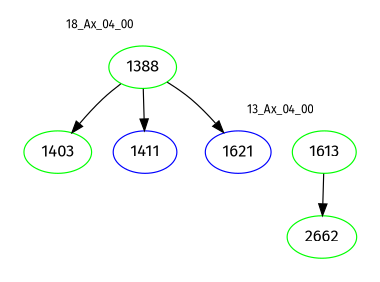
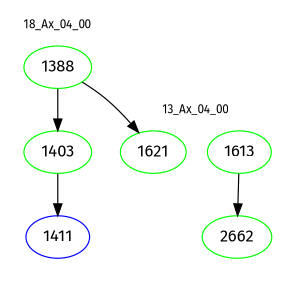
(144, 104) -> (58, 189)
(238, 152) -> (153, 152)
